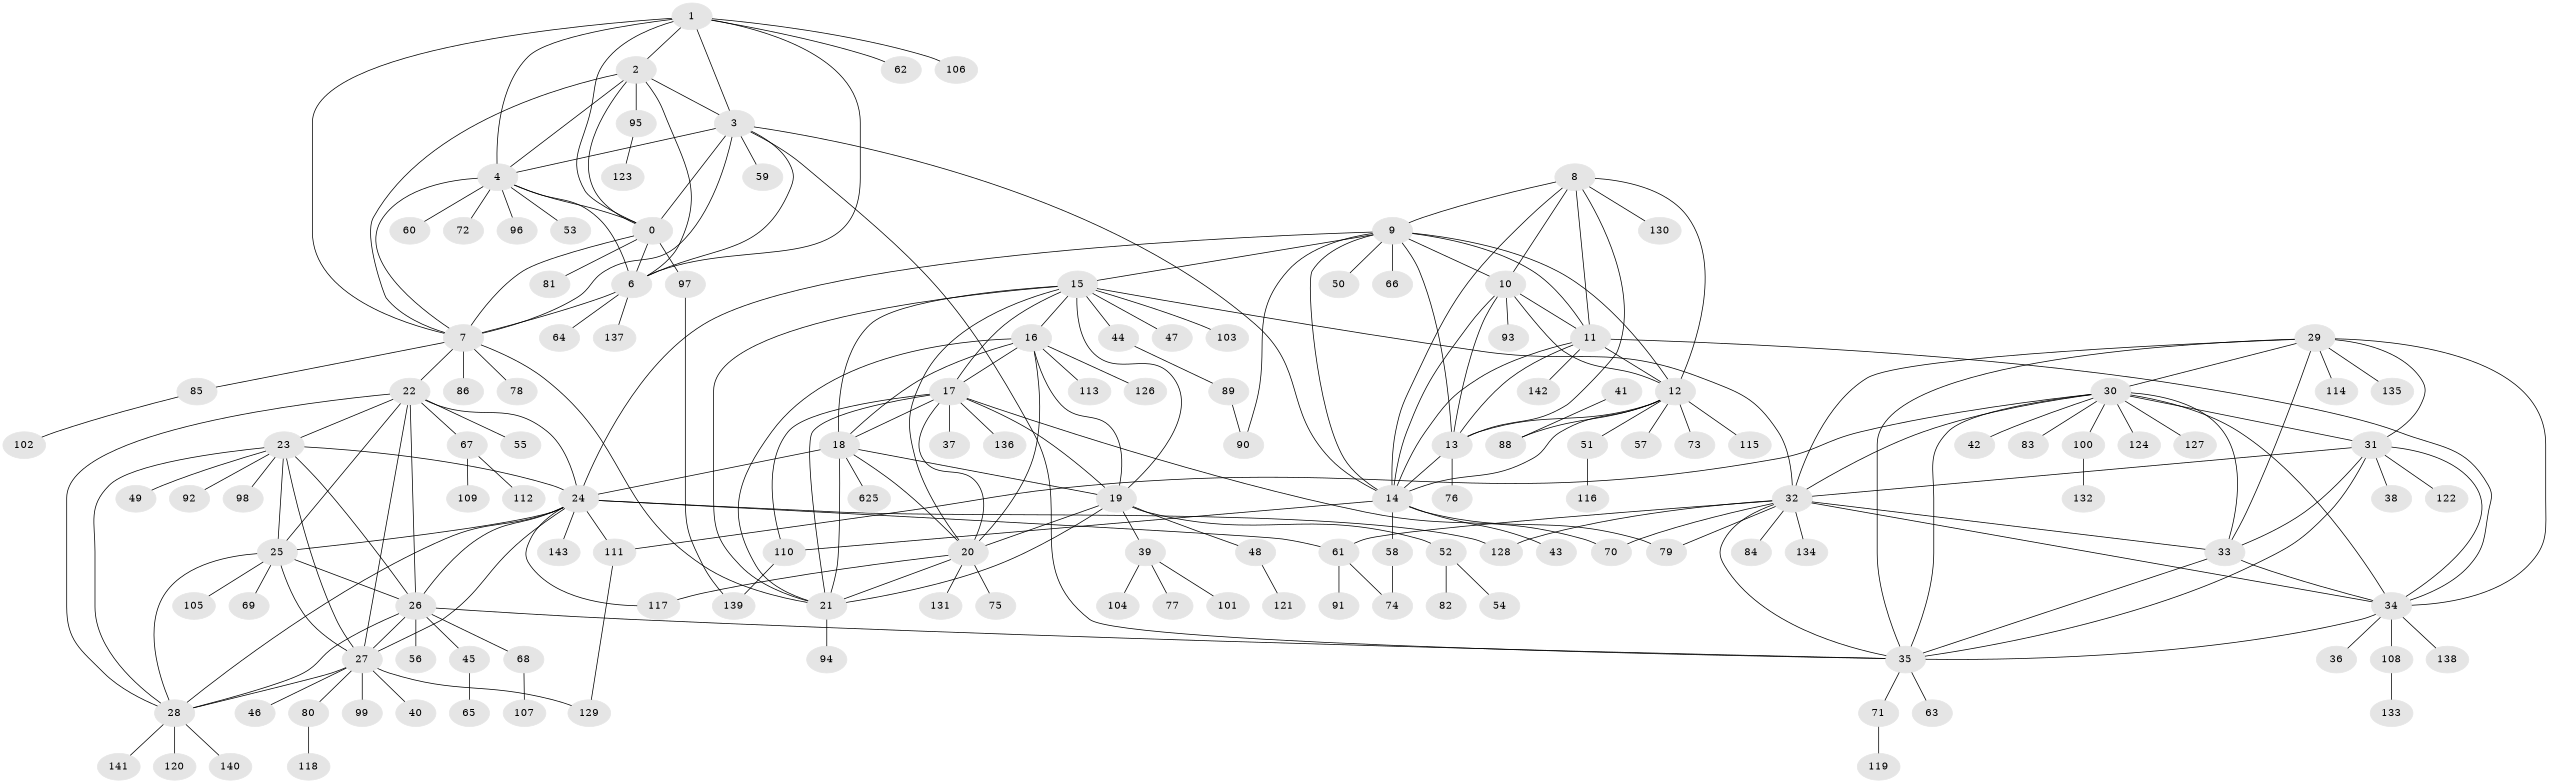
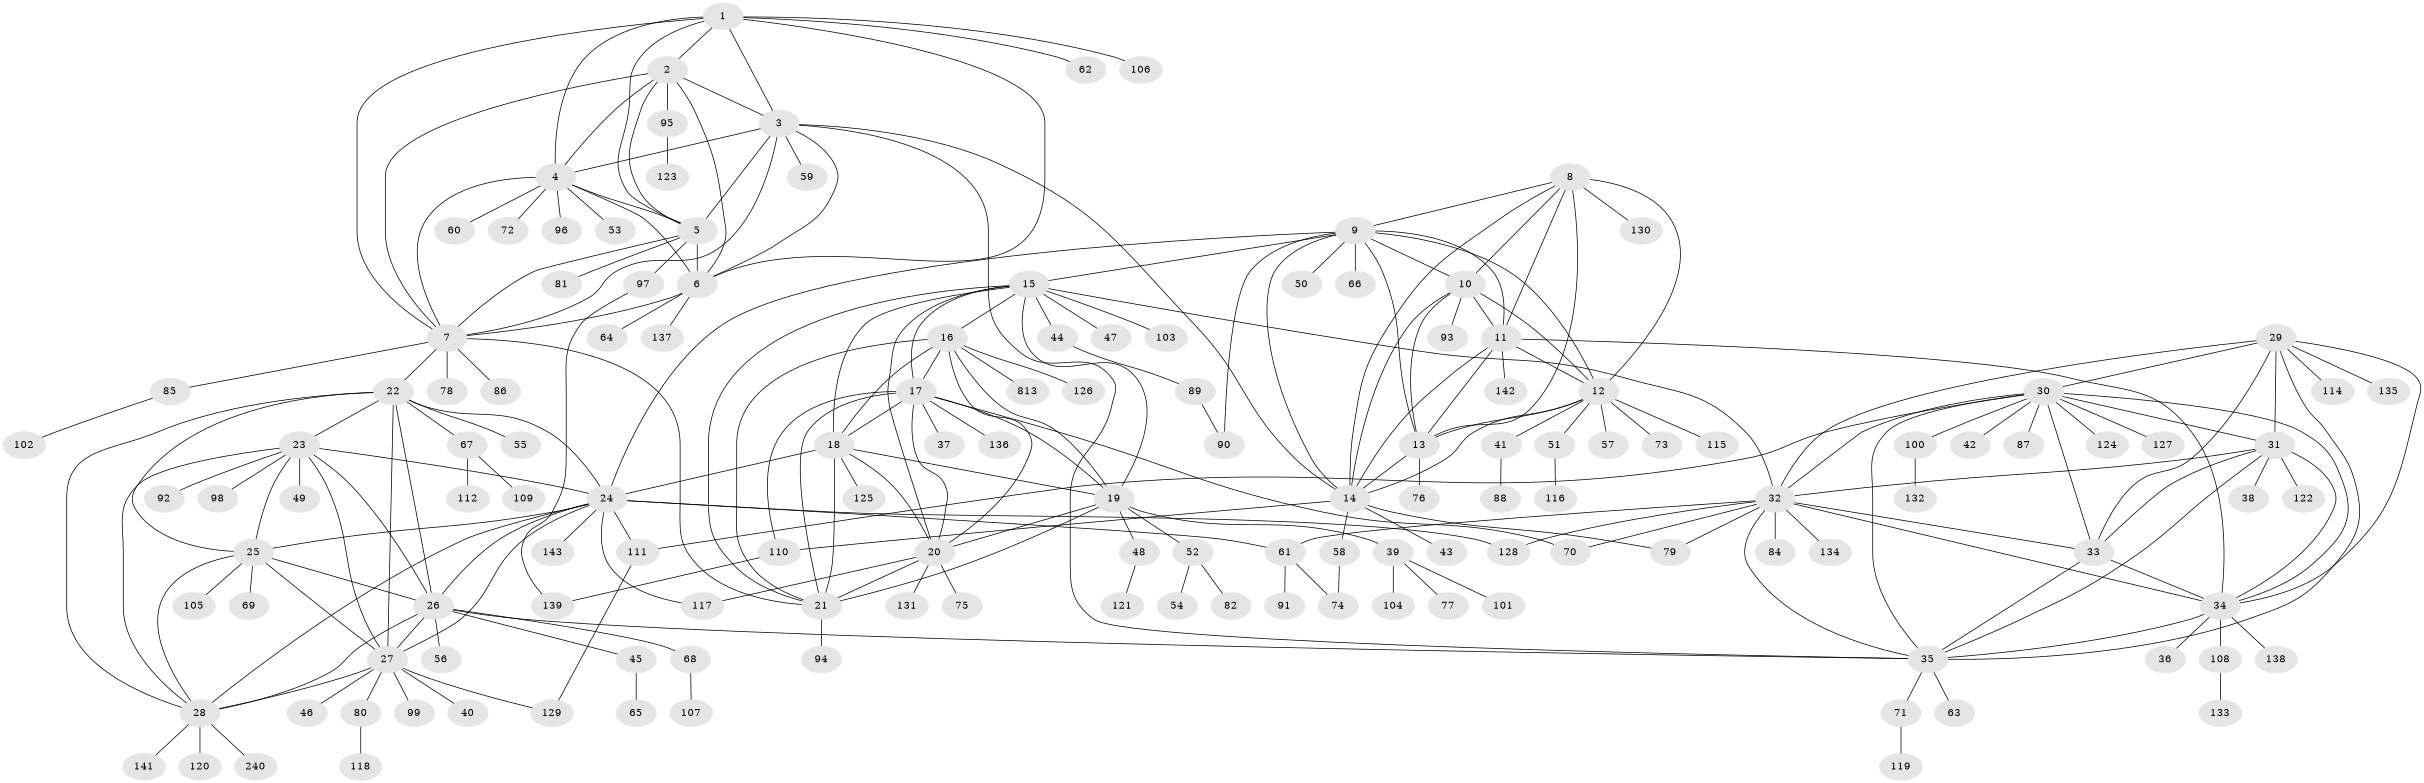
(653, 231) -> (697, 231)
(1090, 392) -> (1028, 392)
(1567, 424) -> (1550, 418)
(2028, 445) -> (2024, 445)
(869, 499) -> (864, 499)
(230, 767) -> (256, 767)
